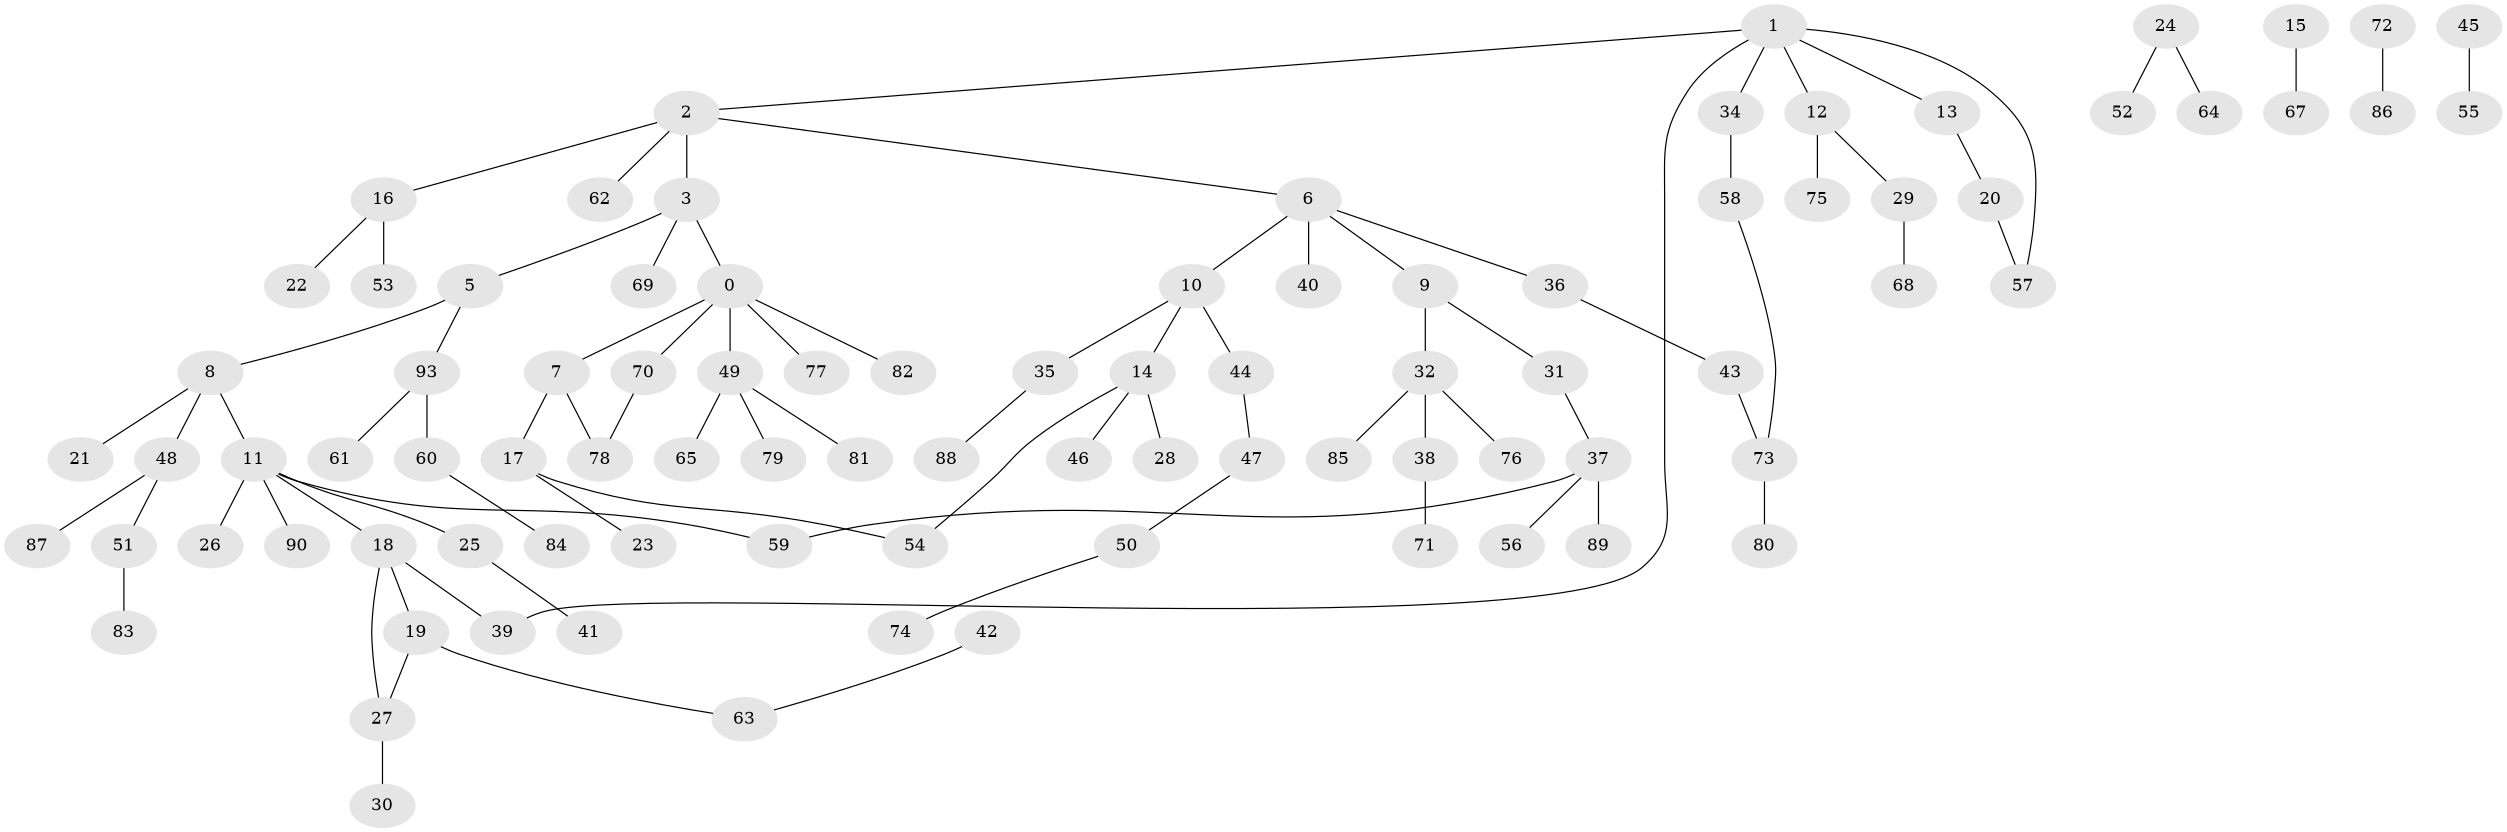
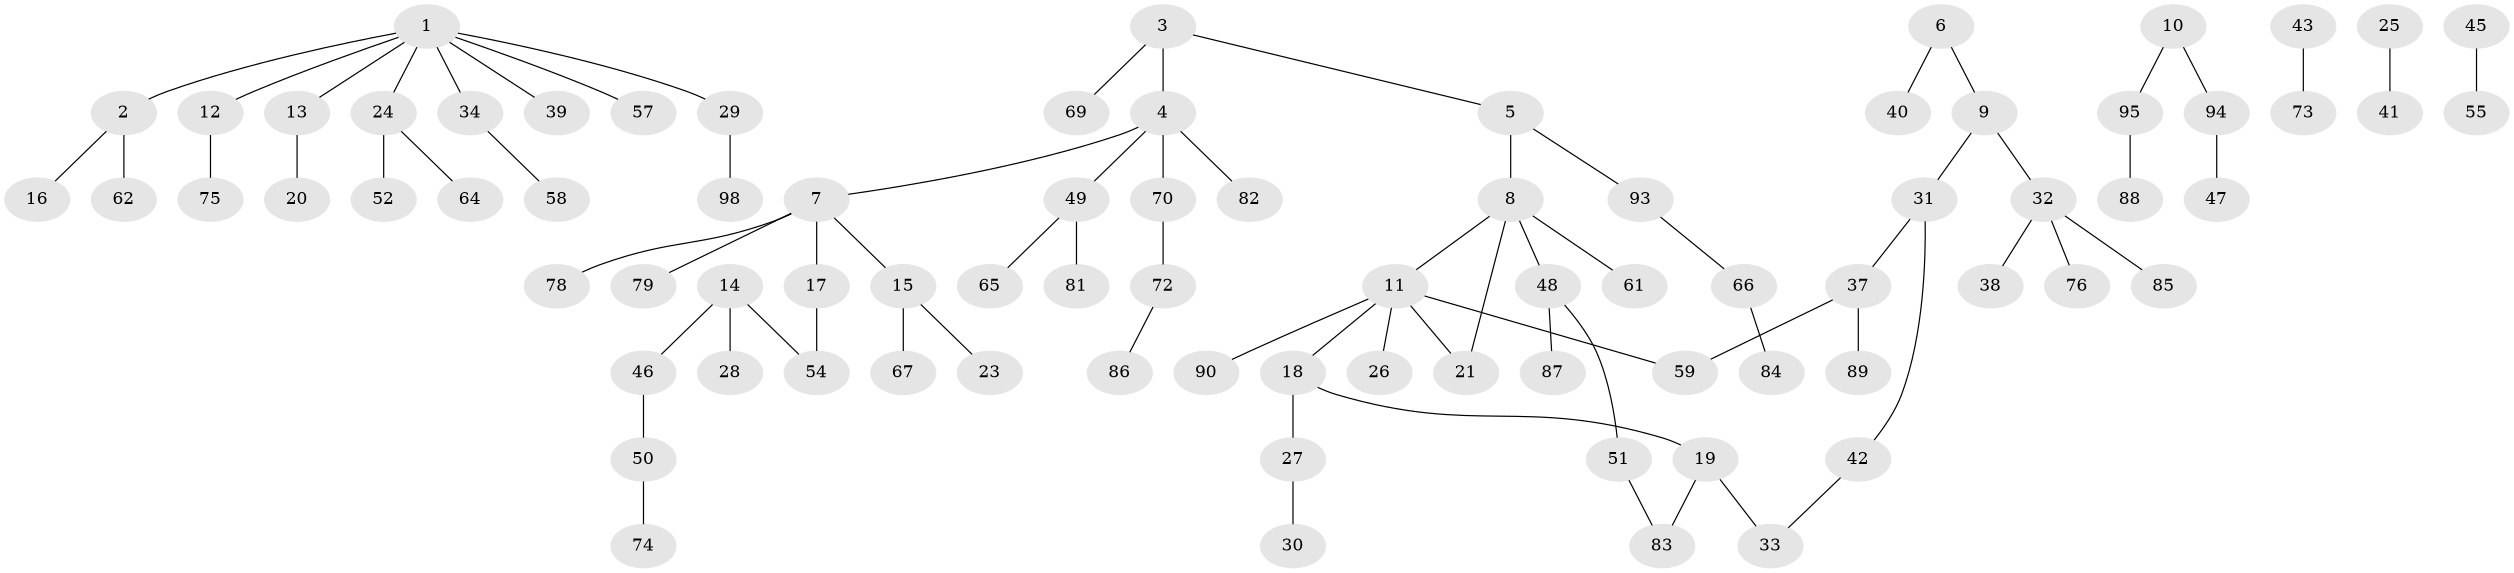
none -> (405, 70)
(687, 156) -> none
(998, 156) -> none
(1861, 156) -> (583, 61)
none -> (860, 243)
(1250, 243) -> none
(2007, 243) -> none
(297, 286) -> none
(384, 286) -> none
(730, 286) -> (1163, 113)
(1555, 286) -> none
(1904, 286) -> (730, 200)
(1770, 327) -> none
(1167, 330) -> none
none -> (1917, 335)
(817, 373) -> none
(1045, 373) -> (2130, 113)
(1241, 373) -> (2217, 113)
(384, 416) -> (1573, 243)
(622, 416) -> (1163, 243)
(752, 416) -> (730, 243)
(427, 459) -> (1744, 286)
(579, 503) -> (946, 329)
(1189, 503) -> (643, 416)
(375, 506) -> (1431, 330)
(1425, 546) -> none
(1512, 546) -> none
(1764, 546) -> none
(443, 589) -> none
(399, 676) -> (1684, 503)
(745, 719) -> (1770, 546)
